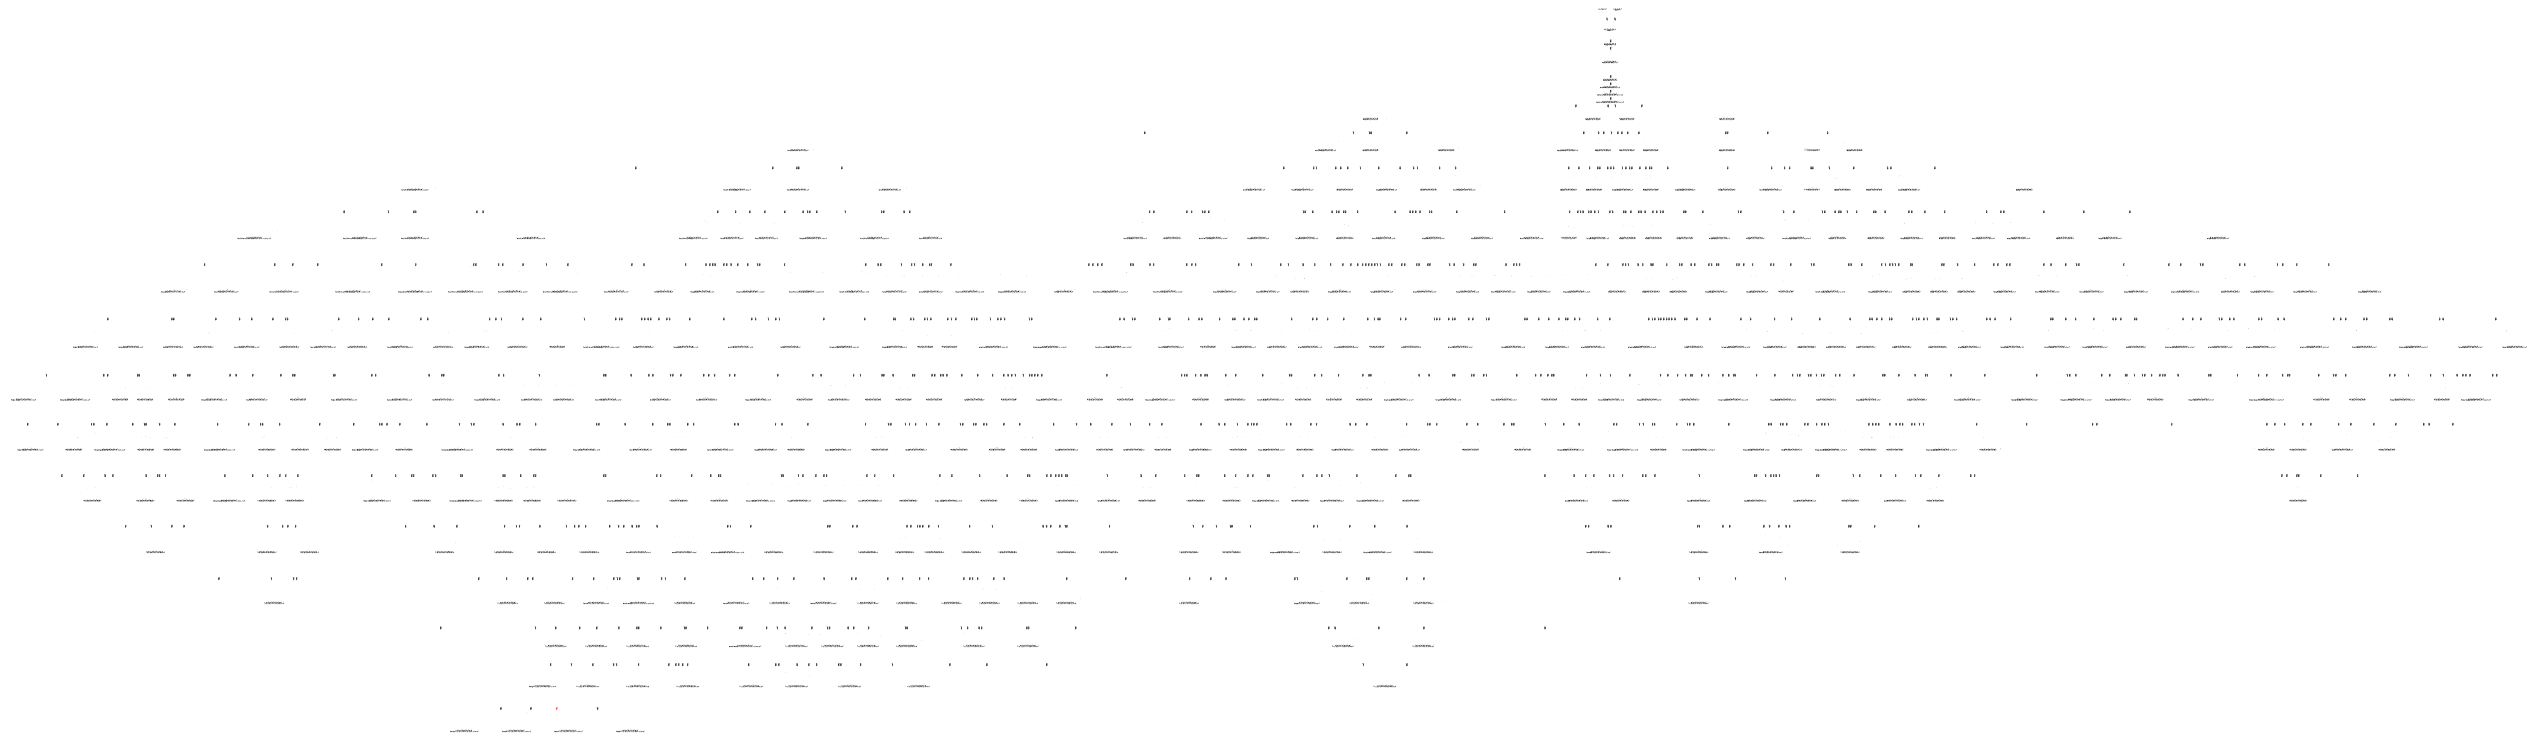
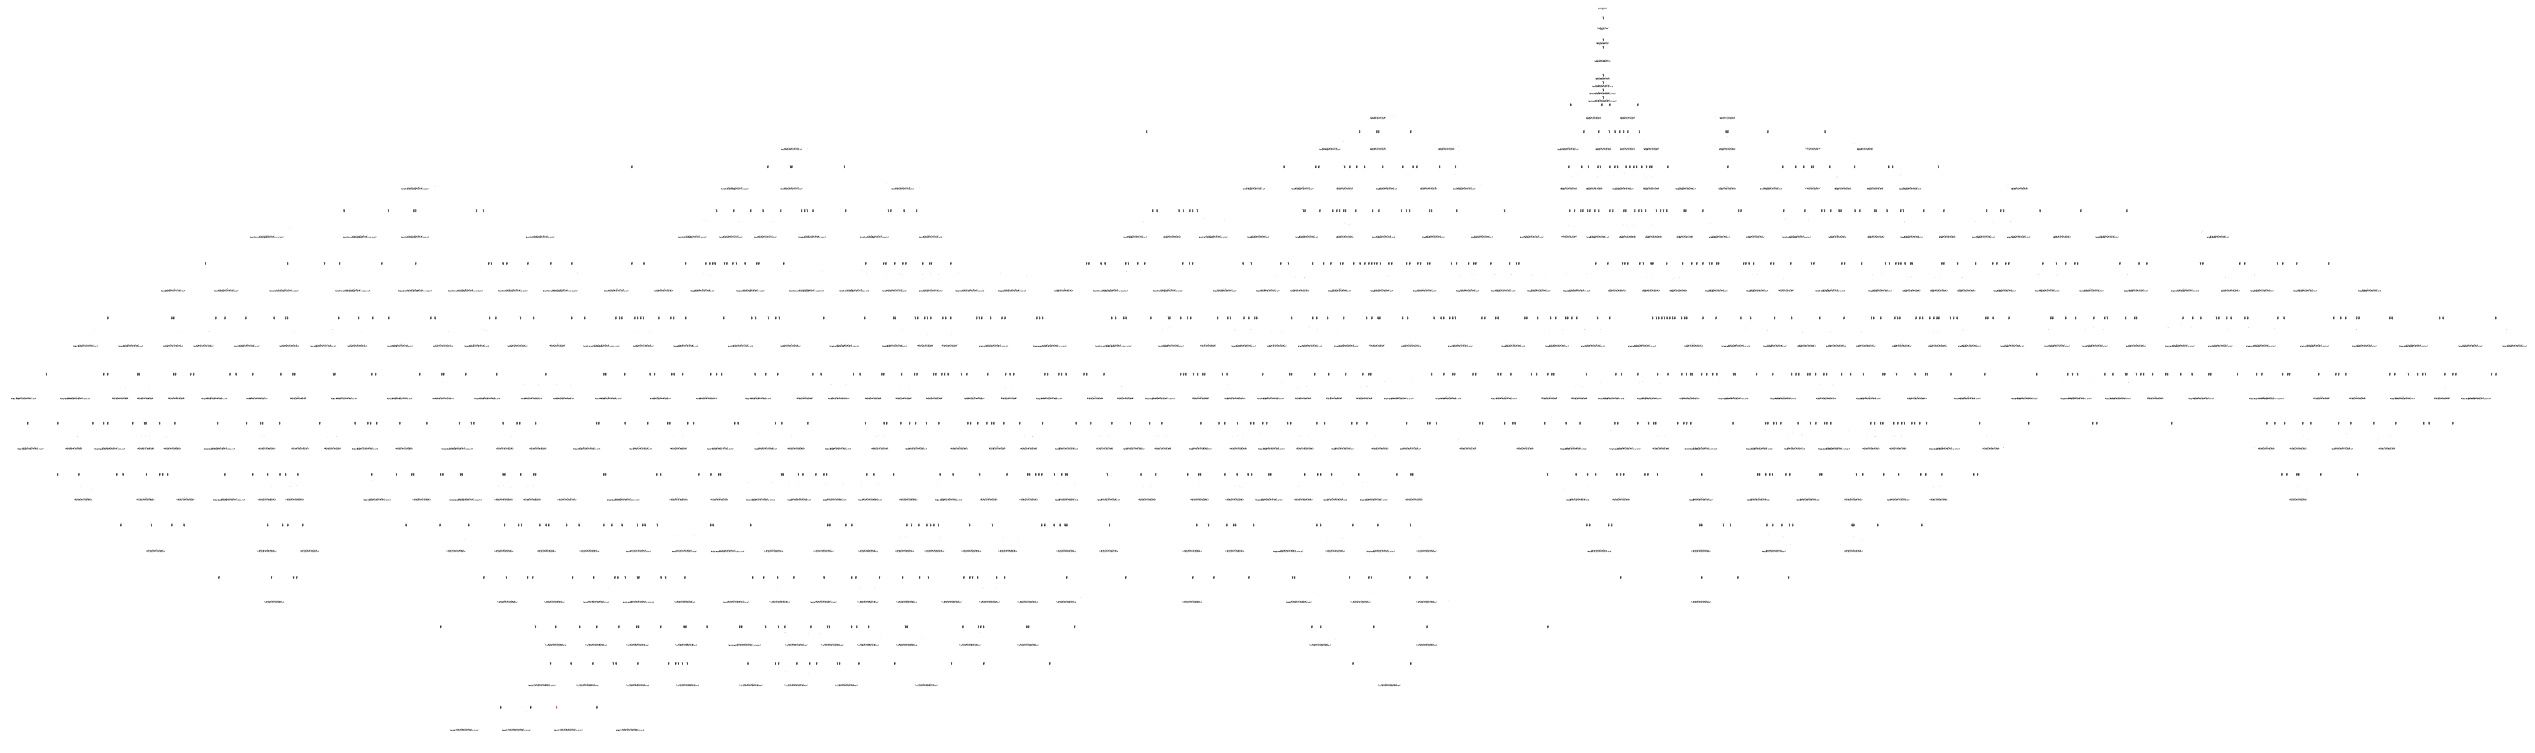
(1617, 10) -> none
